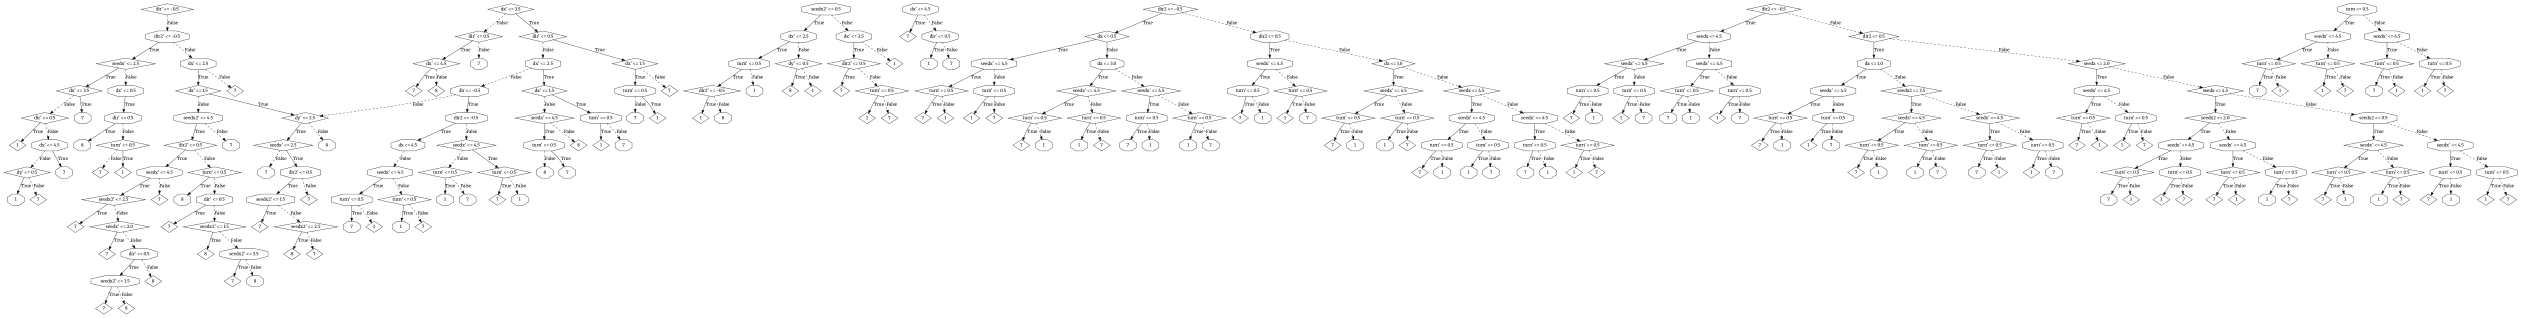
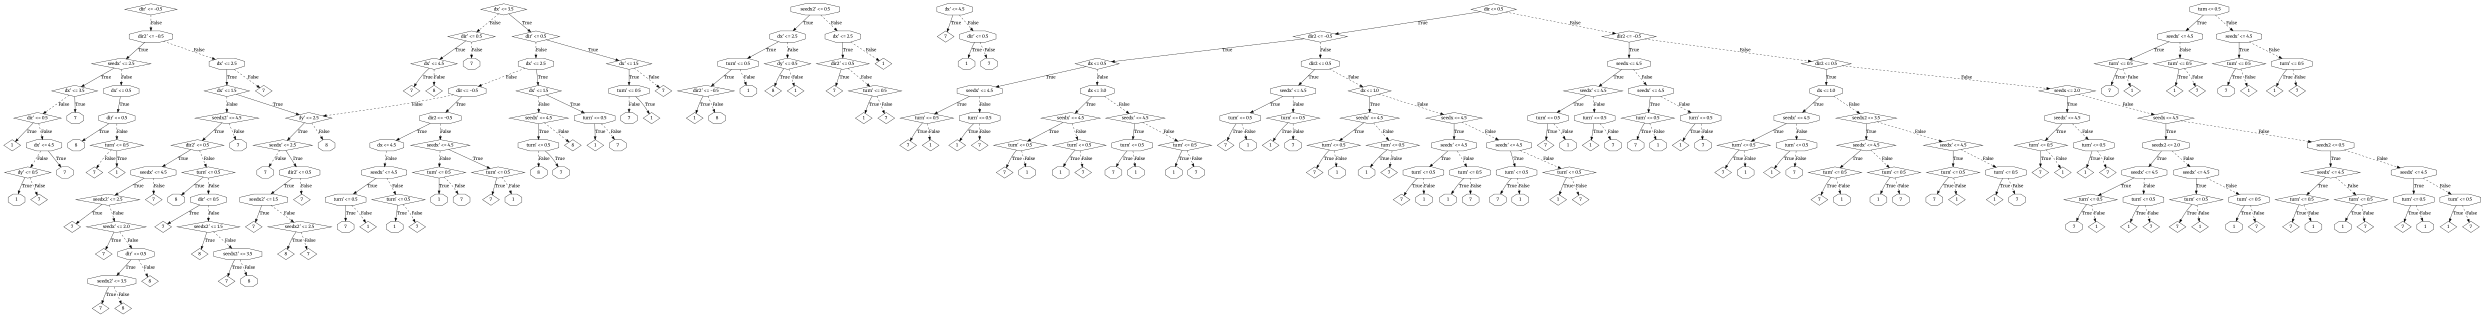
none -> (1494, 9)
(1107, 49) -> (1097, 76)
(198, 118) -> (227, 118)
(2215, 118) -> (2166, 145)
